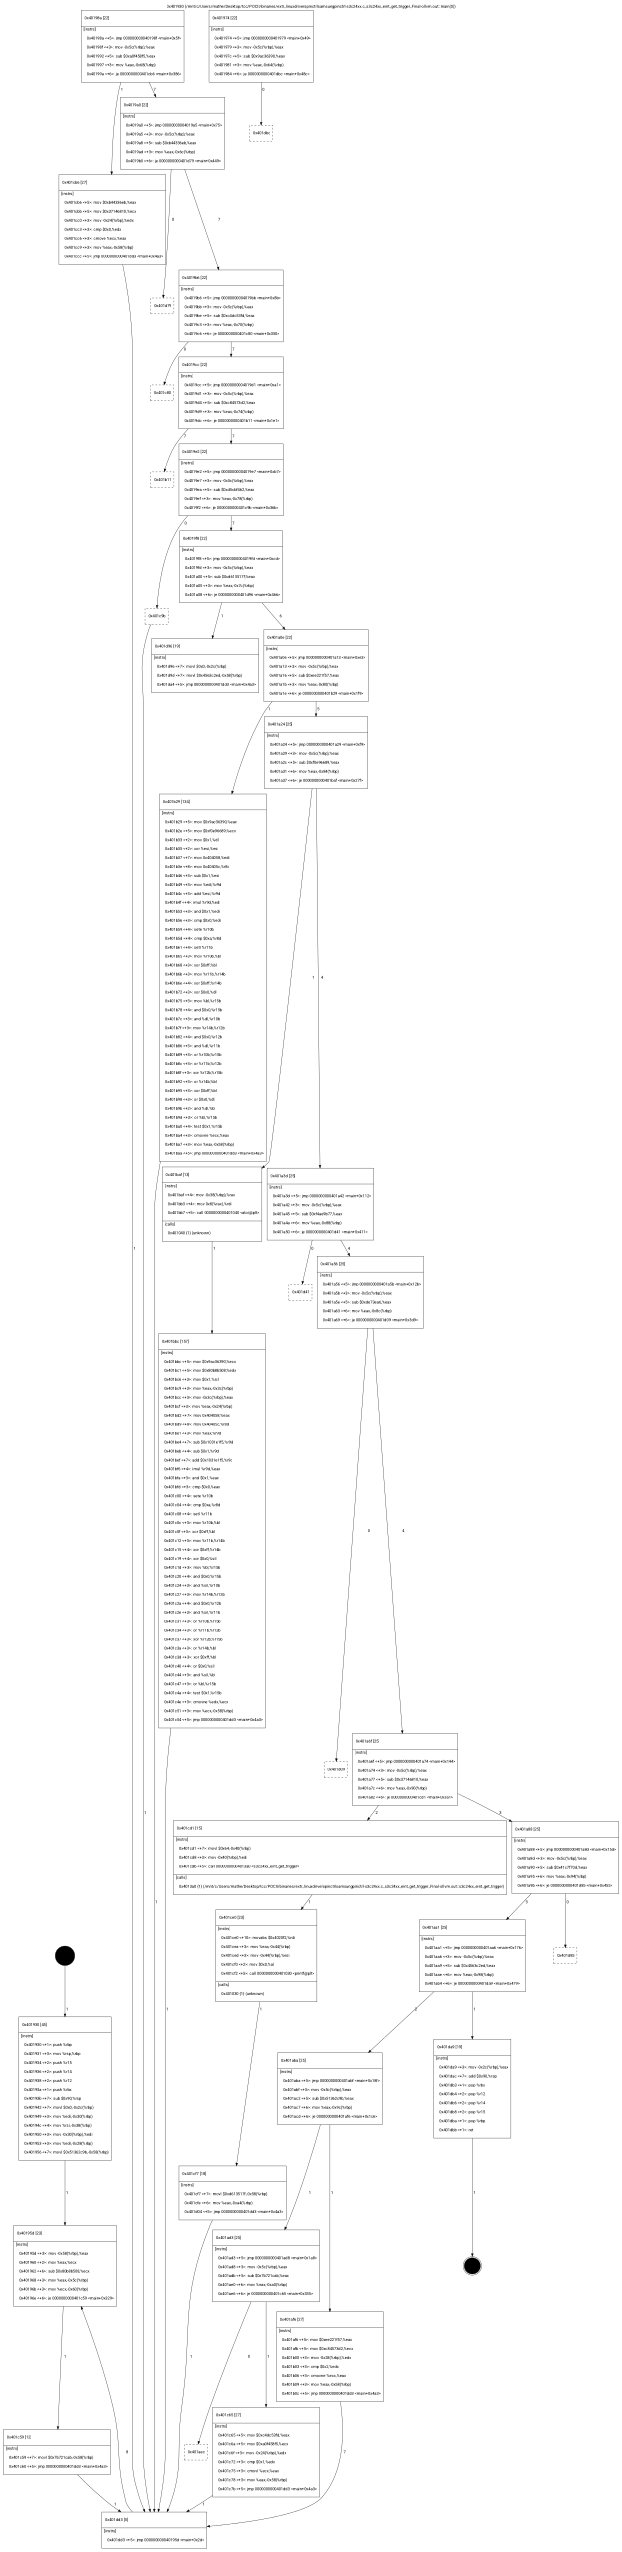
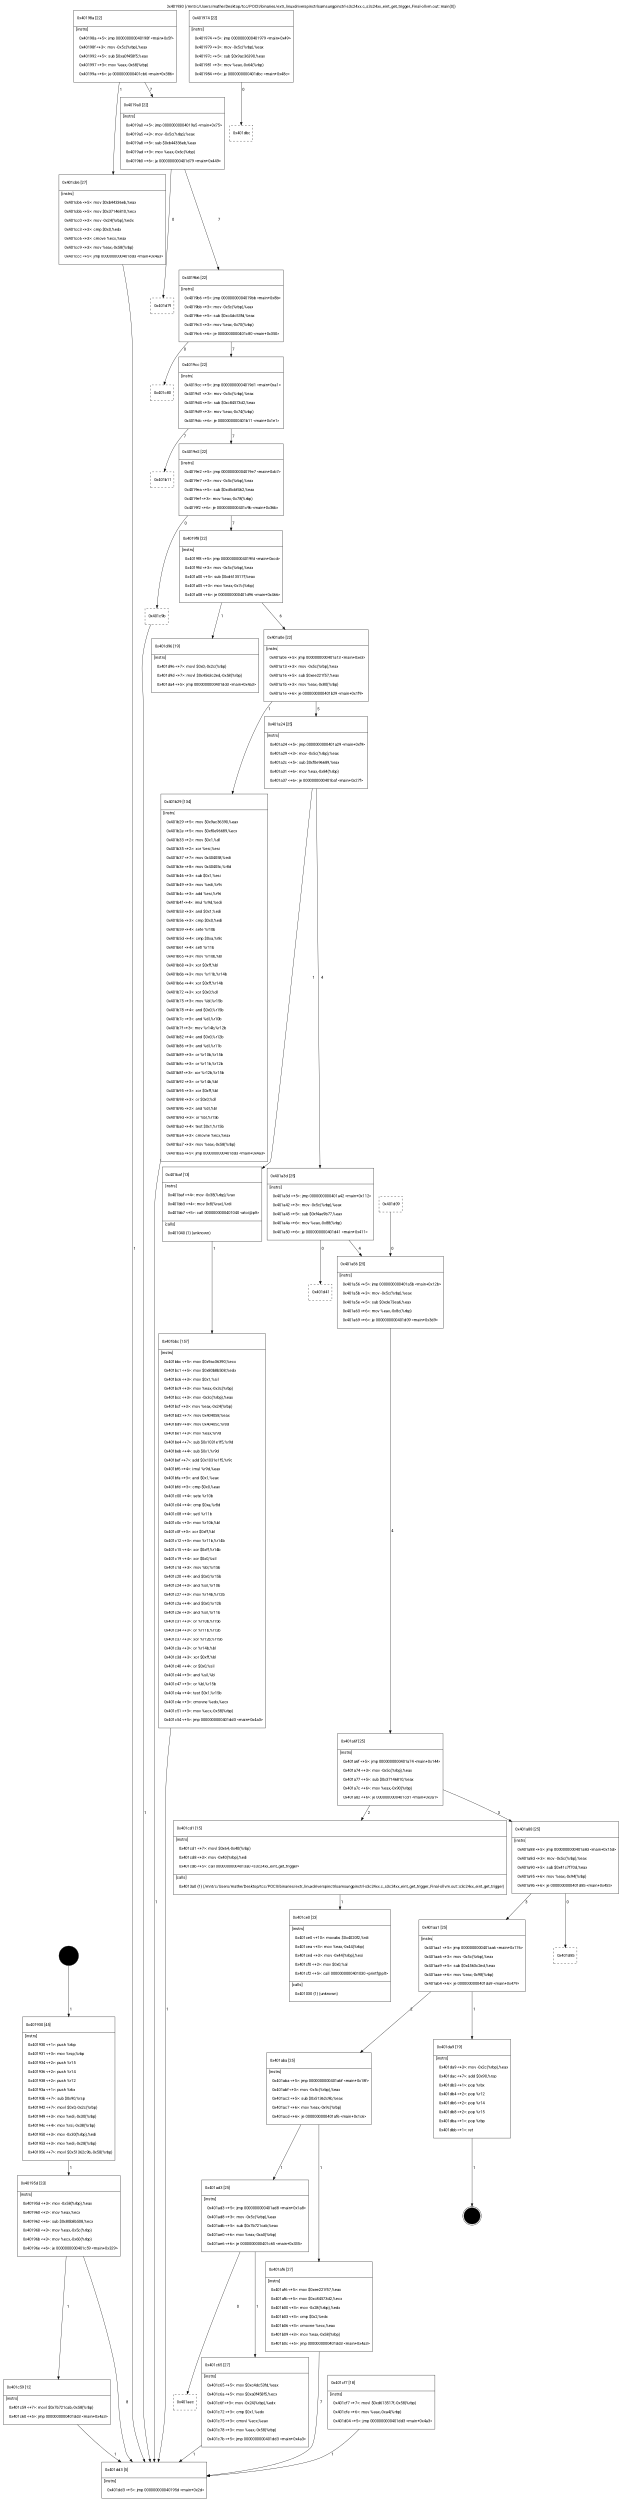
(352, 1543) -> (390, 1233)
(248, 2082) -> none
(113, 2410) -> (113, 2357)
